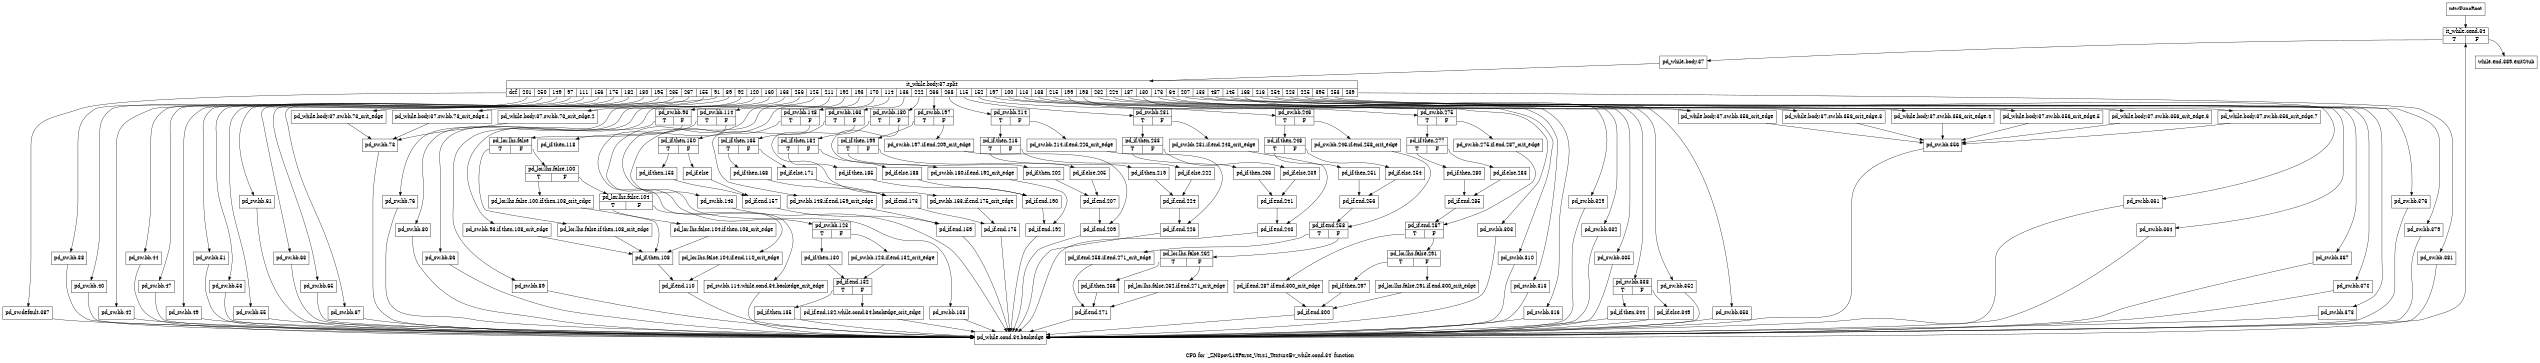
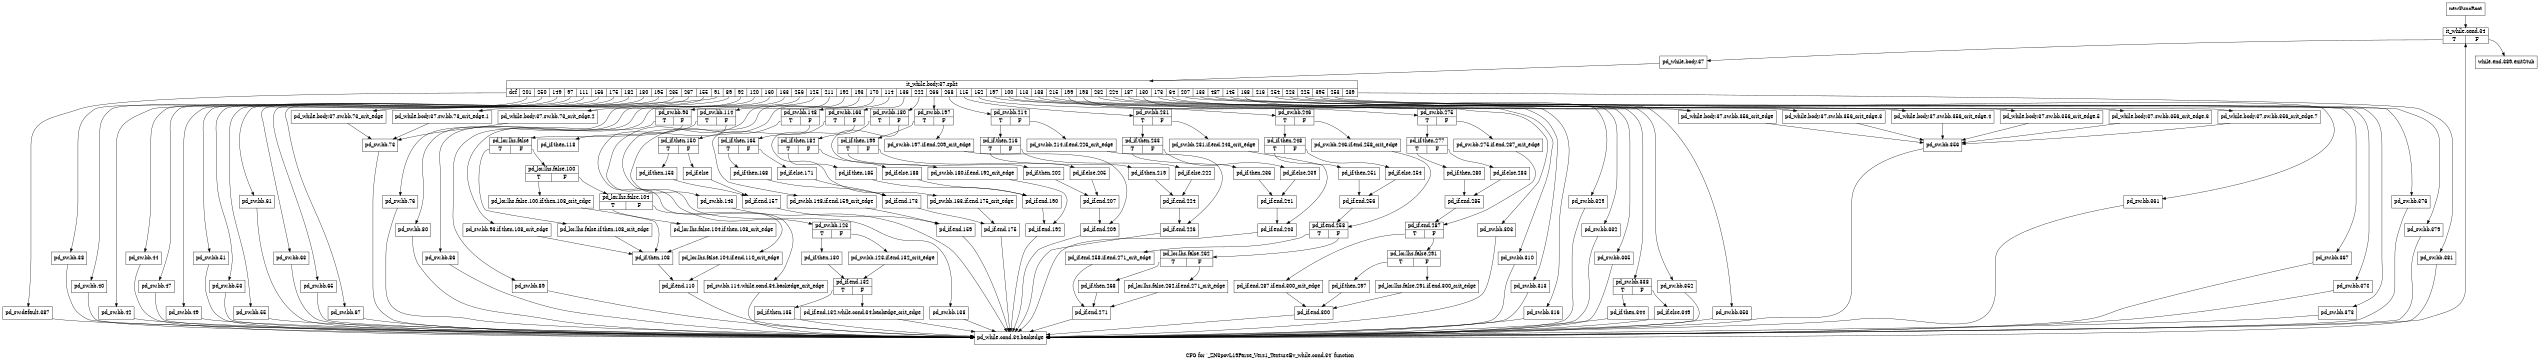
(2156, 230) -> none
